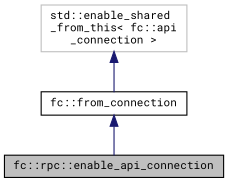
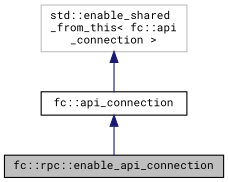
(114, 103) -> (114, 103)
